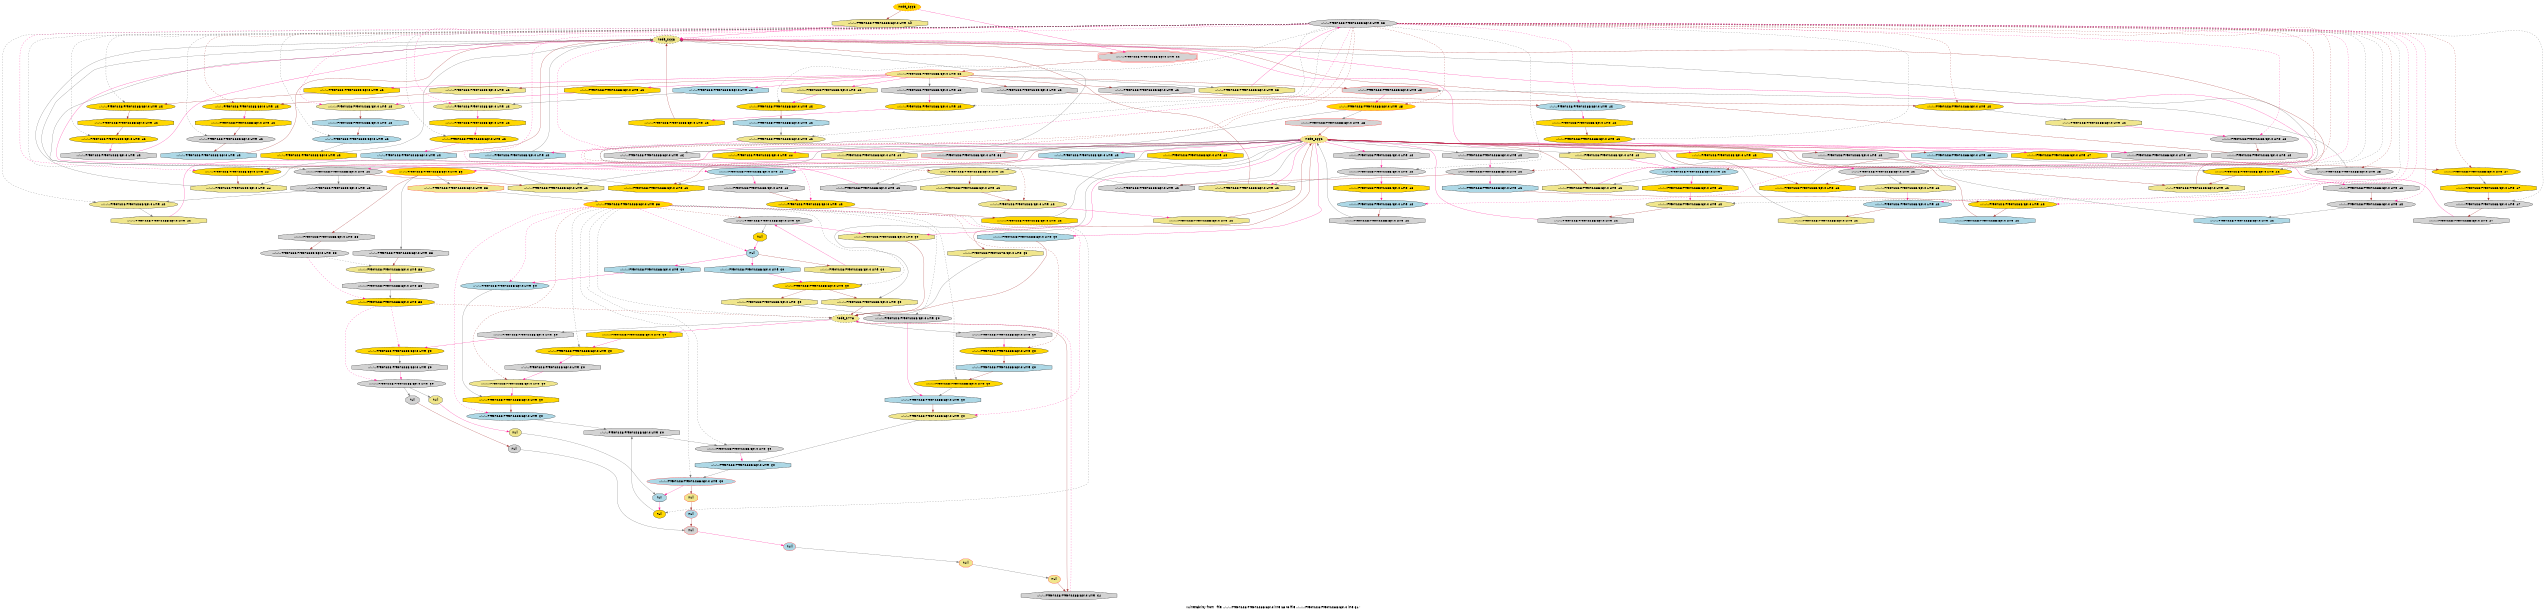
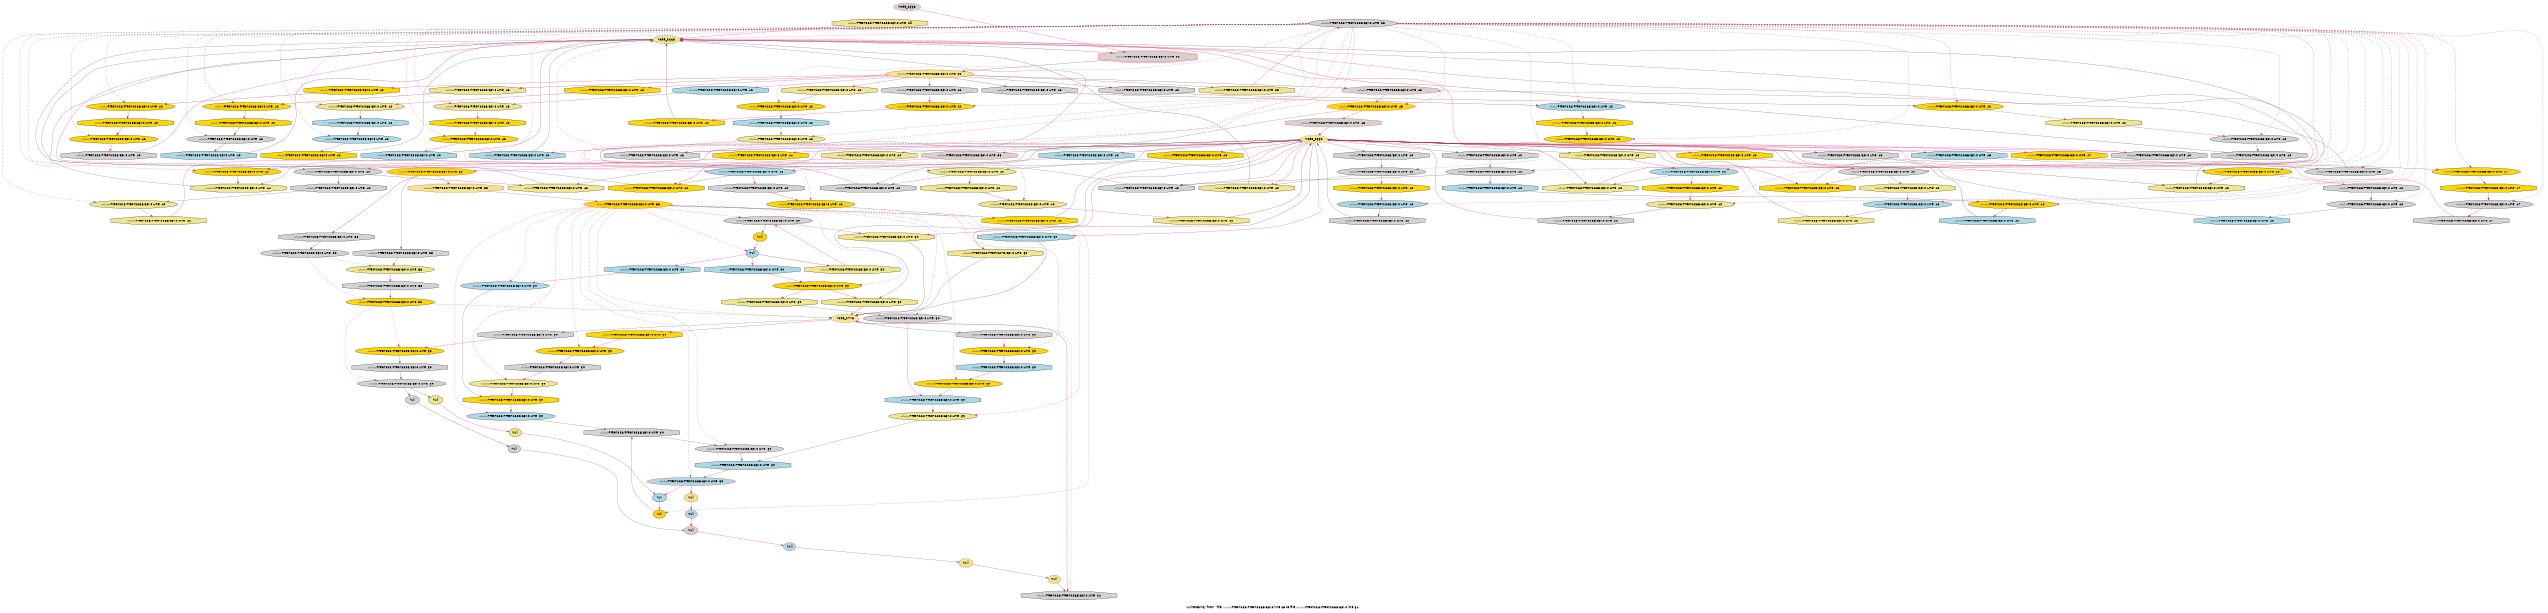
(907, 7) -> (907, 7)
(895, 14) -> none
(856, 147) -> (856, 147)
